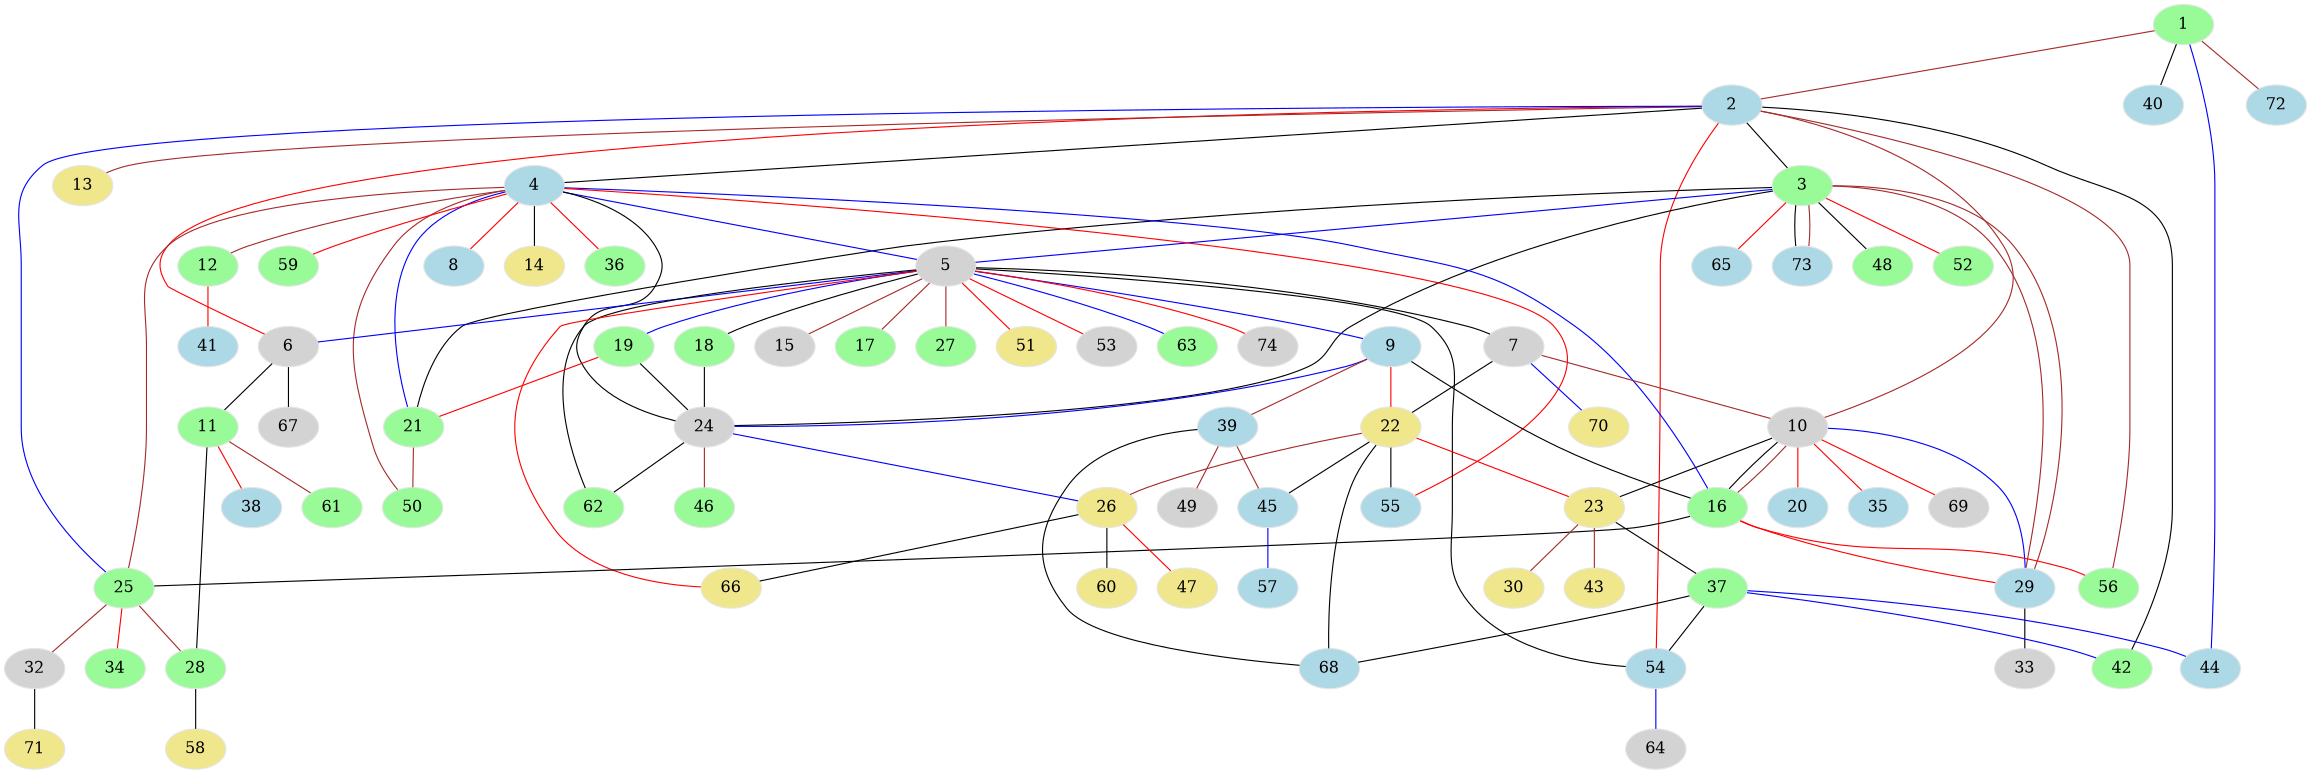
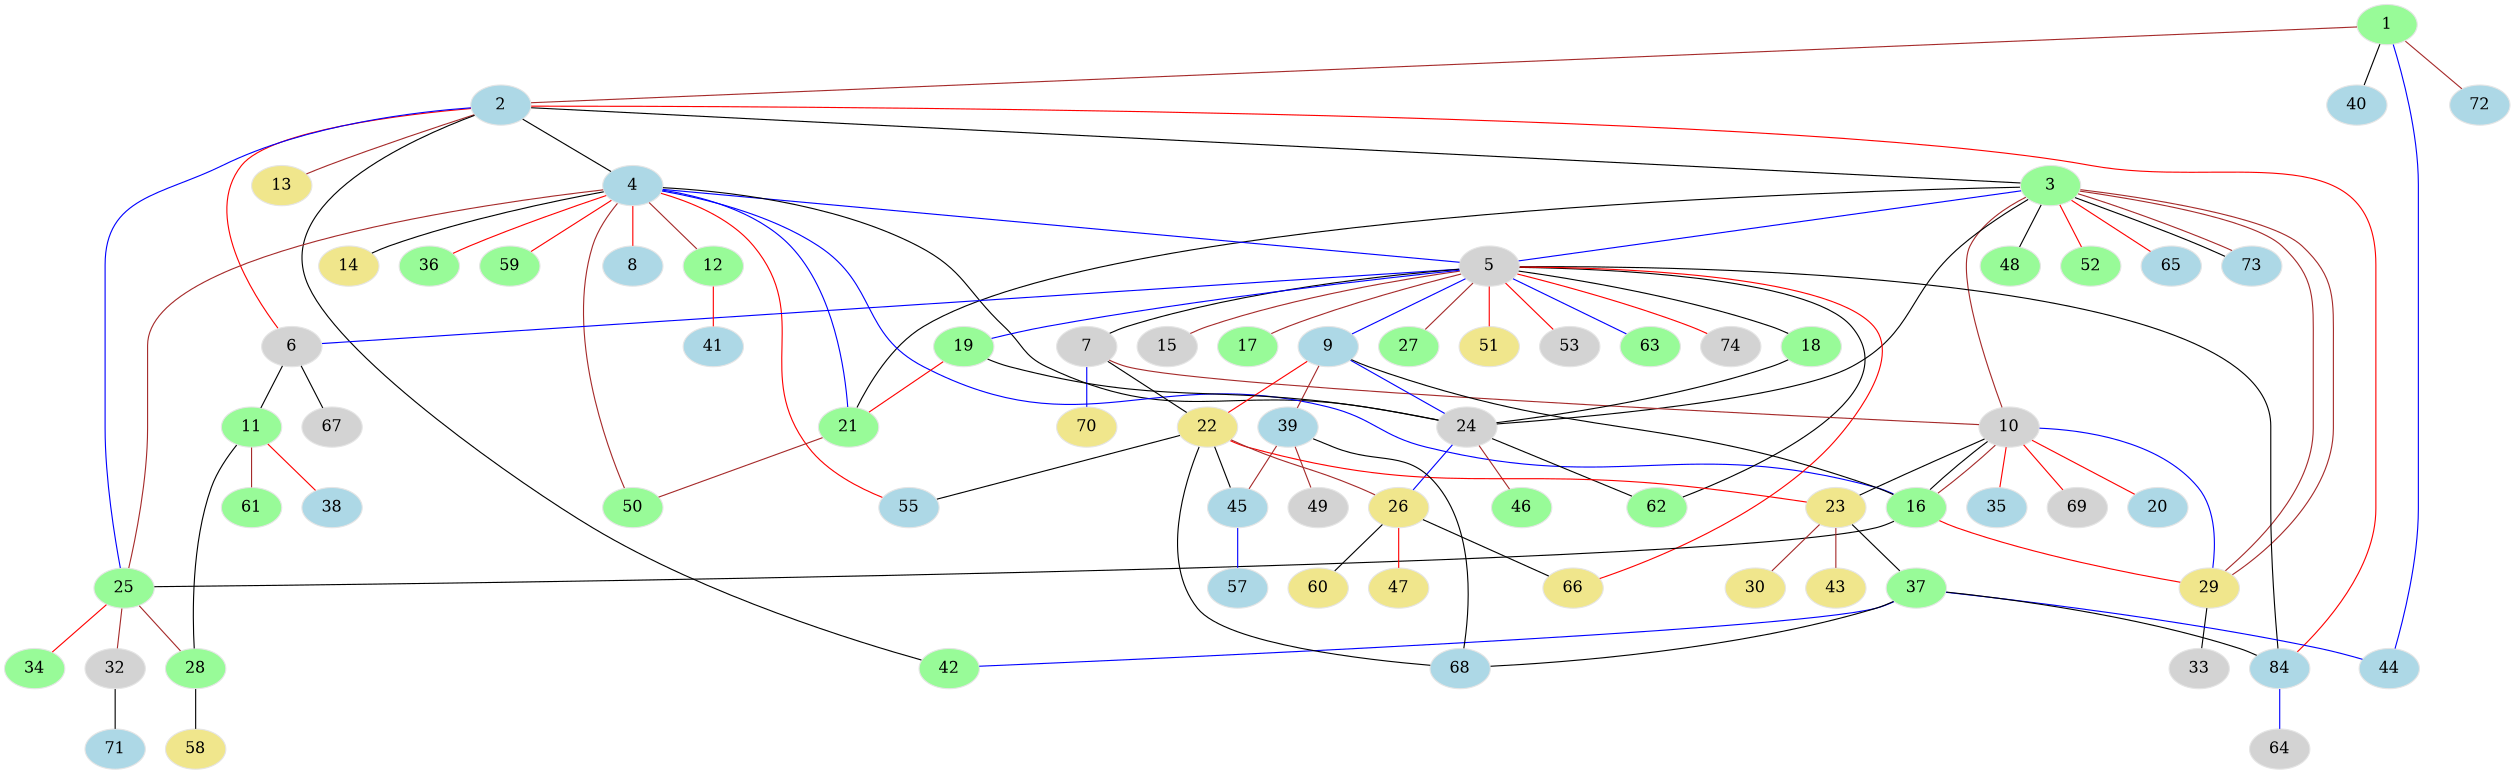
(1965, 201) -> (1967, 279)
(2025, 588) -> (2209, 588)
(2109, 588) -> none
(1656, 669) -> (2280, 669)
(35, 749) -> (115, 749)
